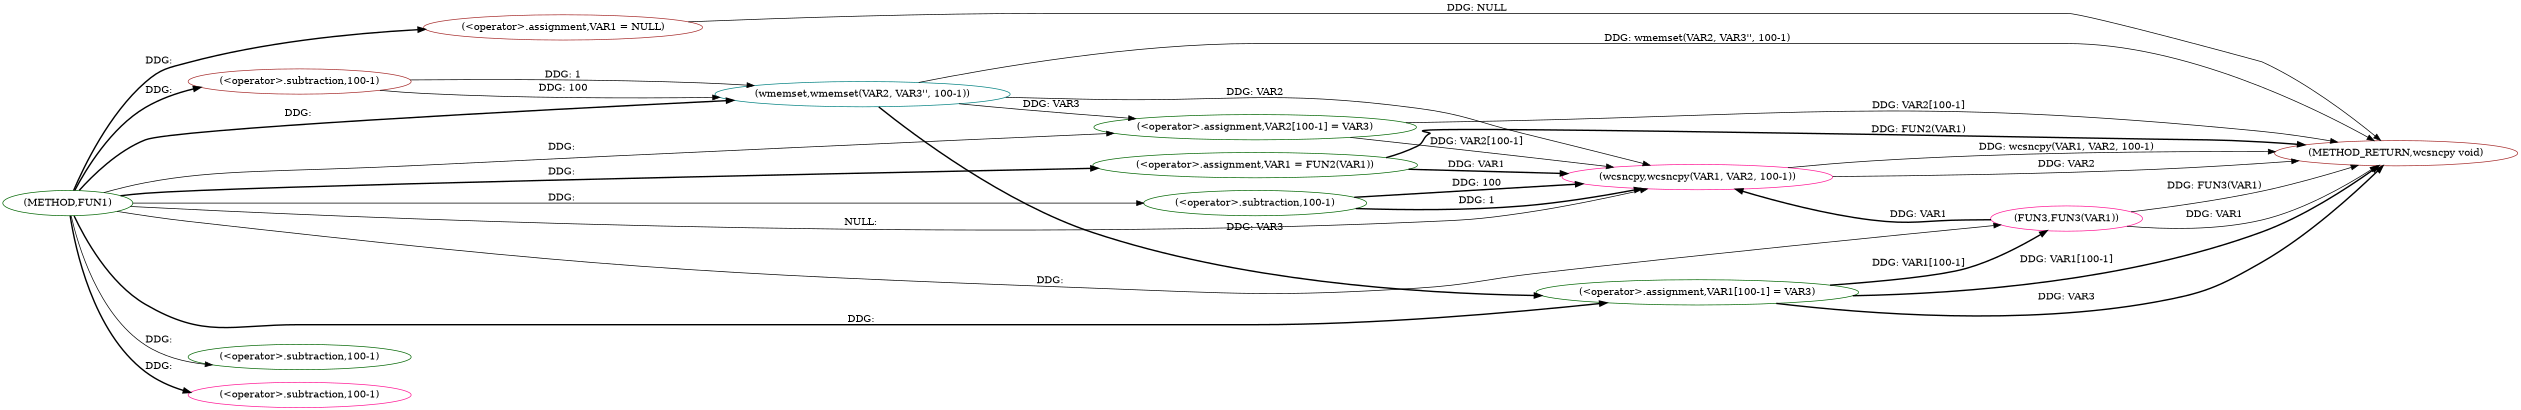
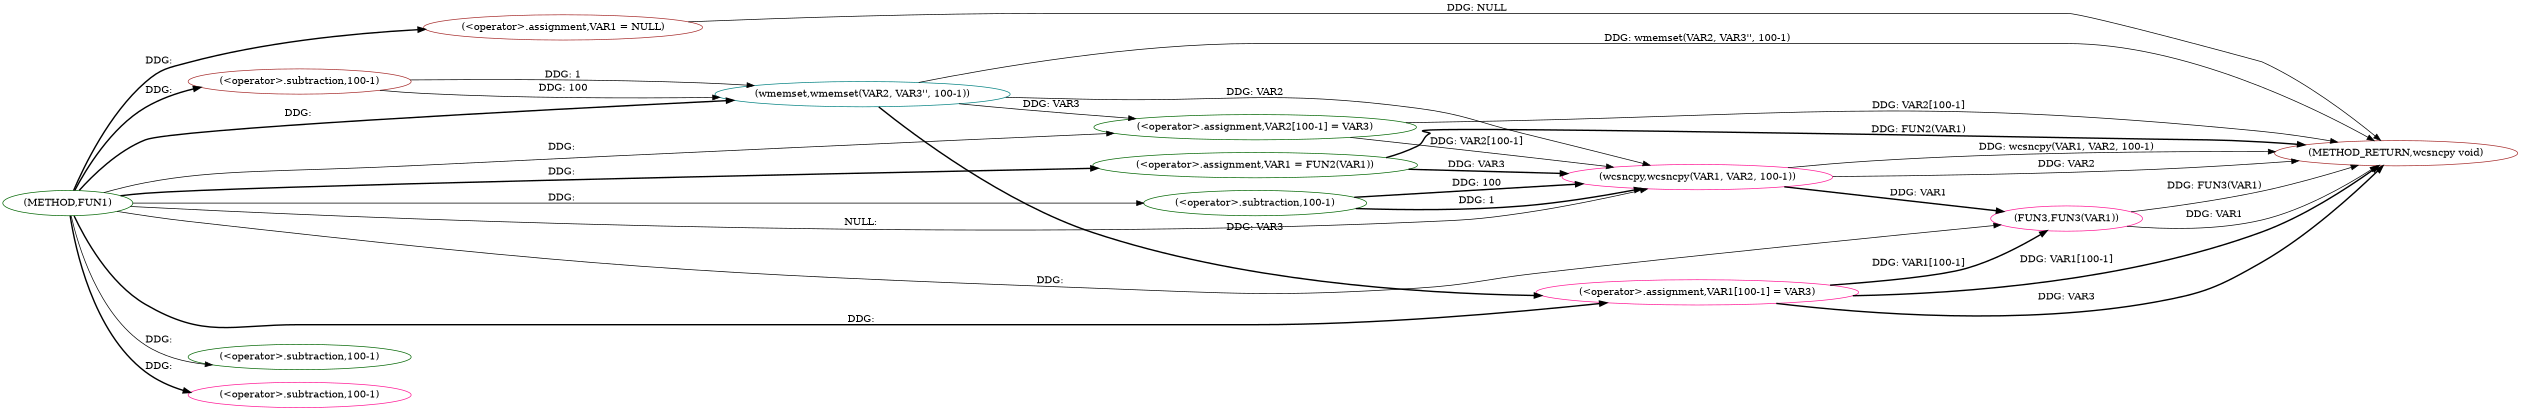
(1477, 165) -> (1477, 165)
(1865, 219) -> (1890, 199)
(1697, 292) -> (1697, 292)
